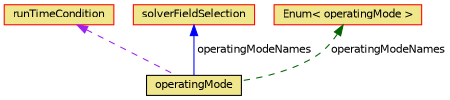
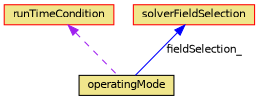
(348, 15) -> none
(253, 50) -> (203, 50)
